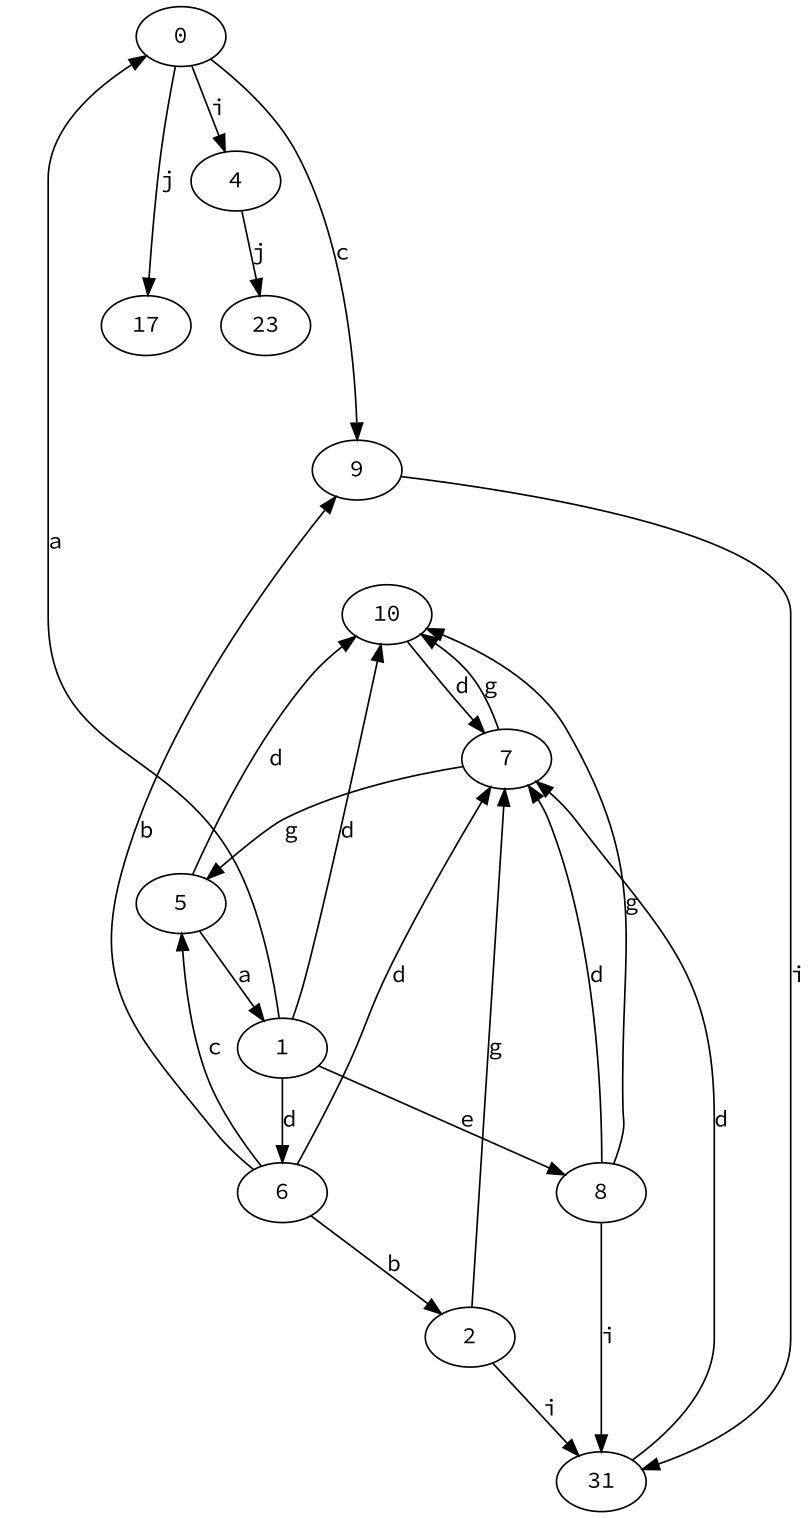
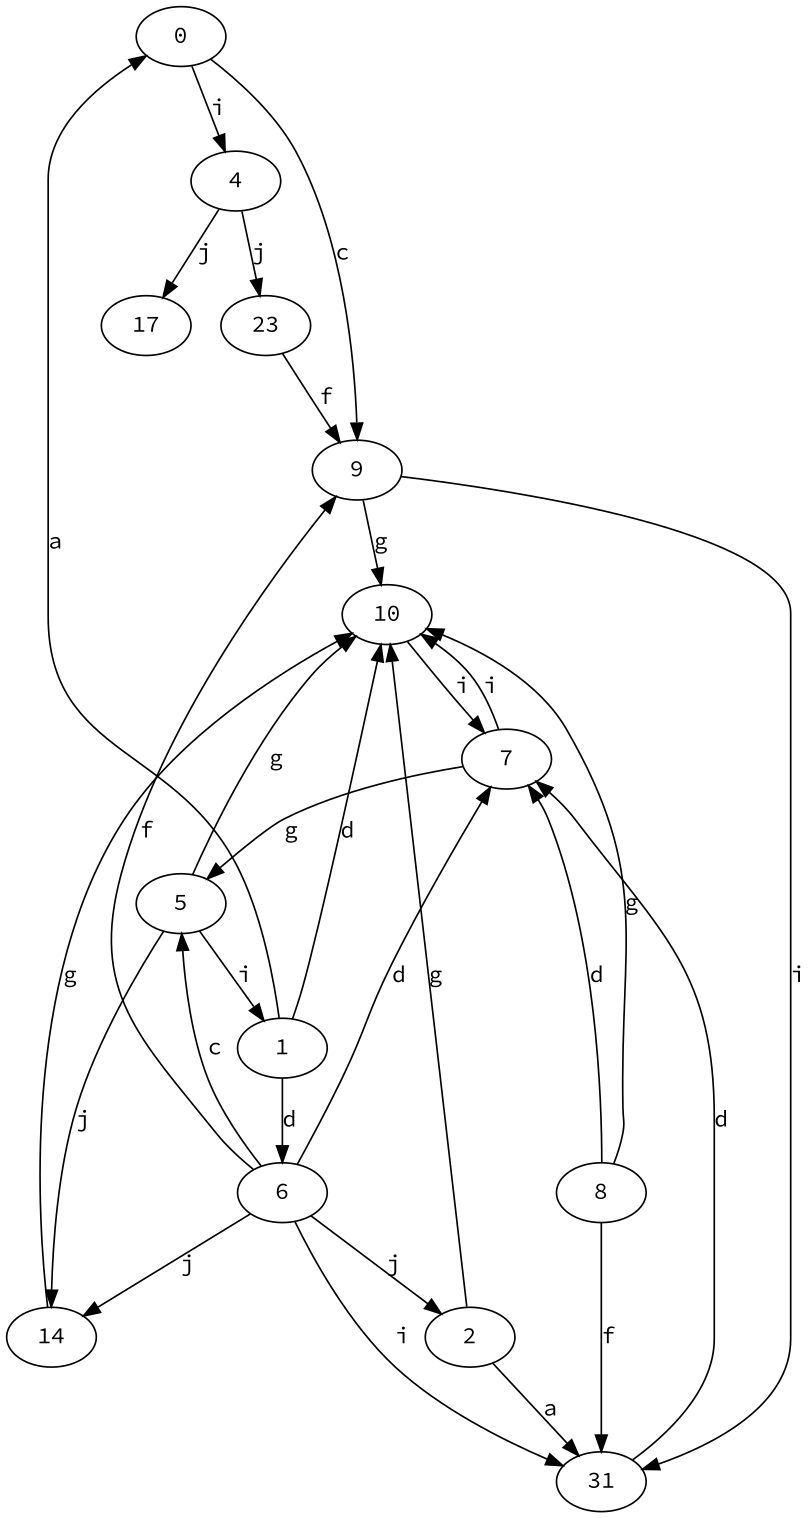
(159, 172) -> (196, 246)
none -> (306, 391)
none -> (370, 534)
(463, 687) -> (463, 687)
(491, 687) -> (491, 687)
(277, 759) -> (277, 759)
(147, 831) -> (147, 831)
(245, 976) -> (245, 976)
(488, 1056) -> (429, 984)
(434, 1117) -> none
(395, 1265) -> (395, 1265)
none -> (51, 1337)
(609, 1337) -> (609, 1337)
none -> (396, 1367)
(551, 1409) -> (551, 1409)
